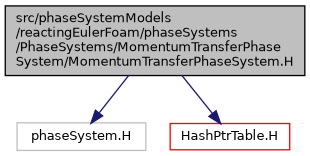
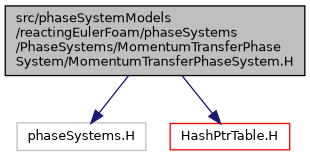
(81, 137) -> (81, 137)
